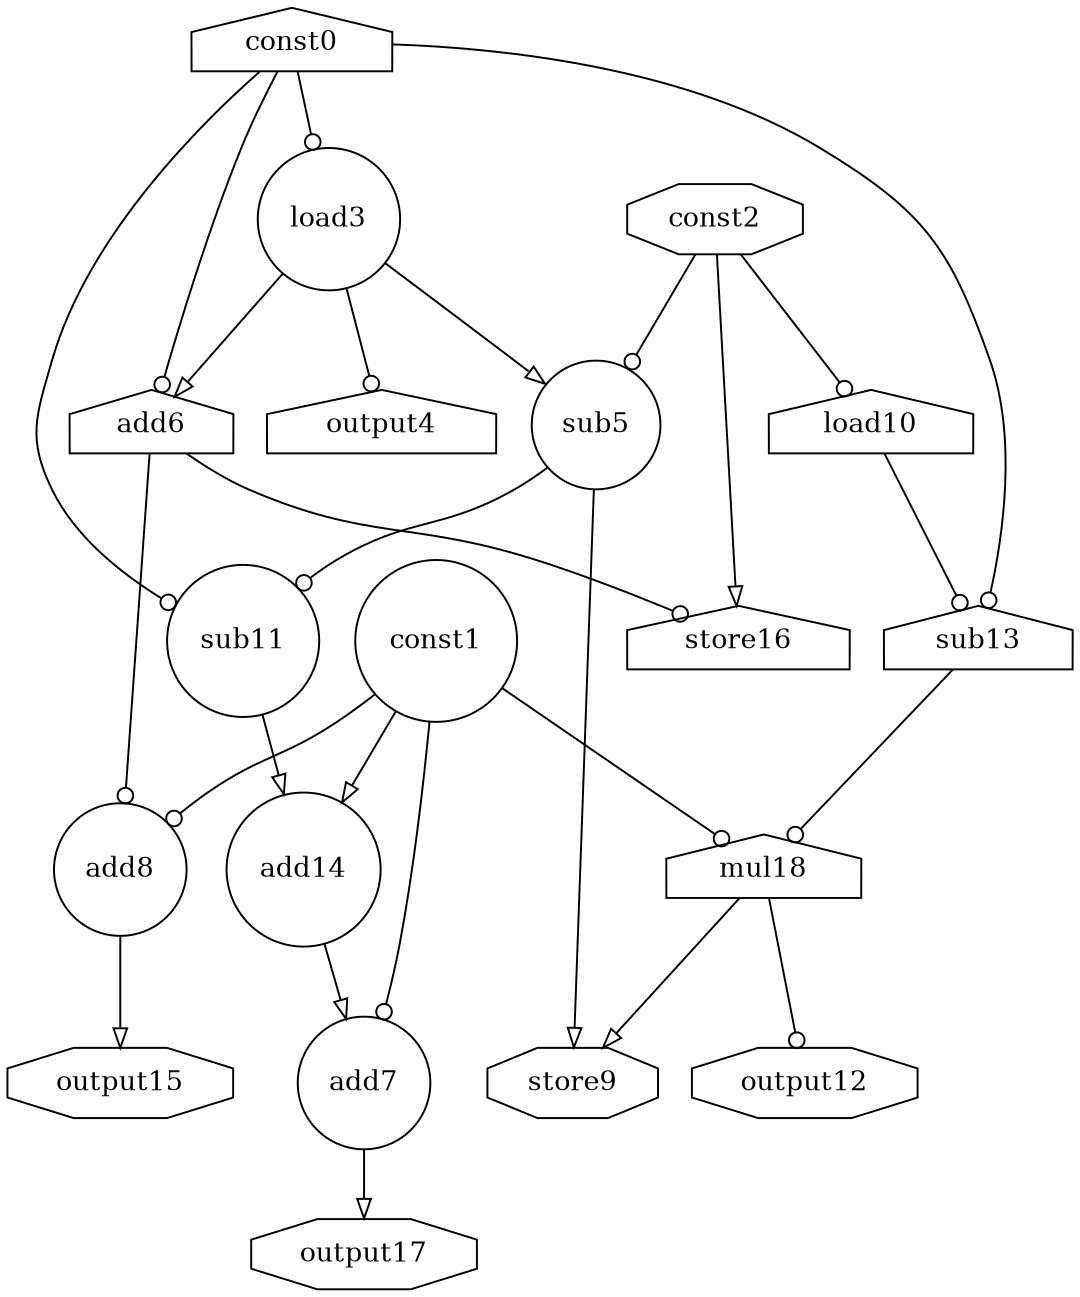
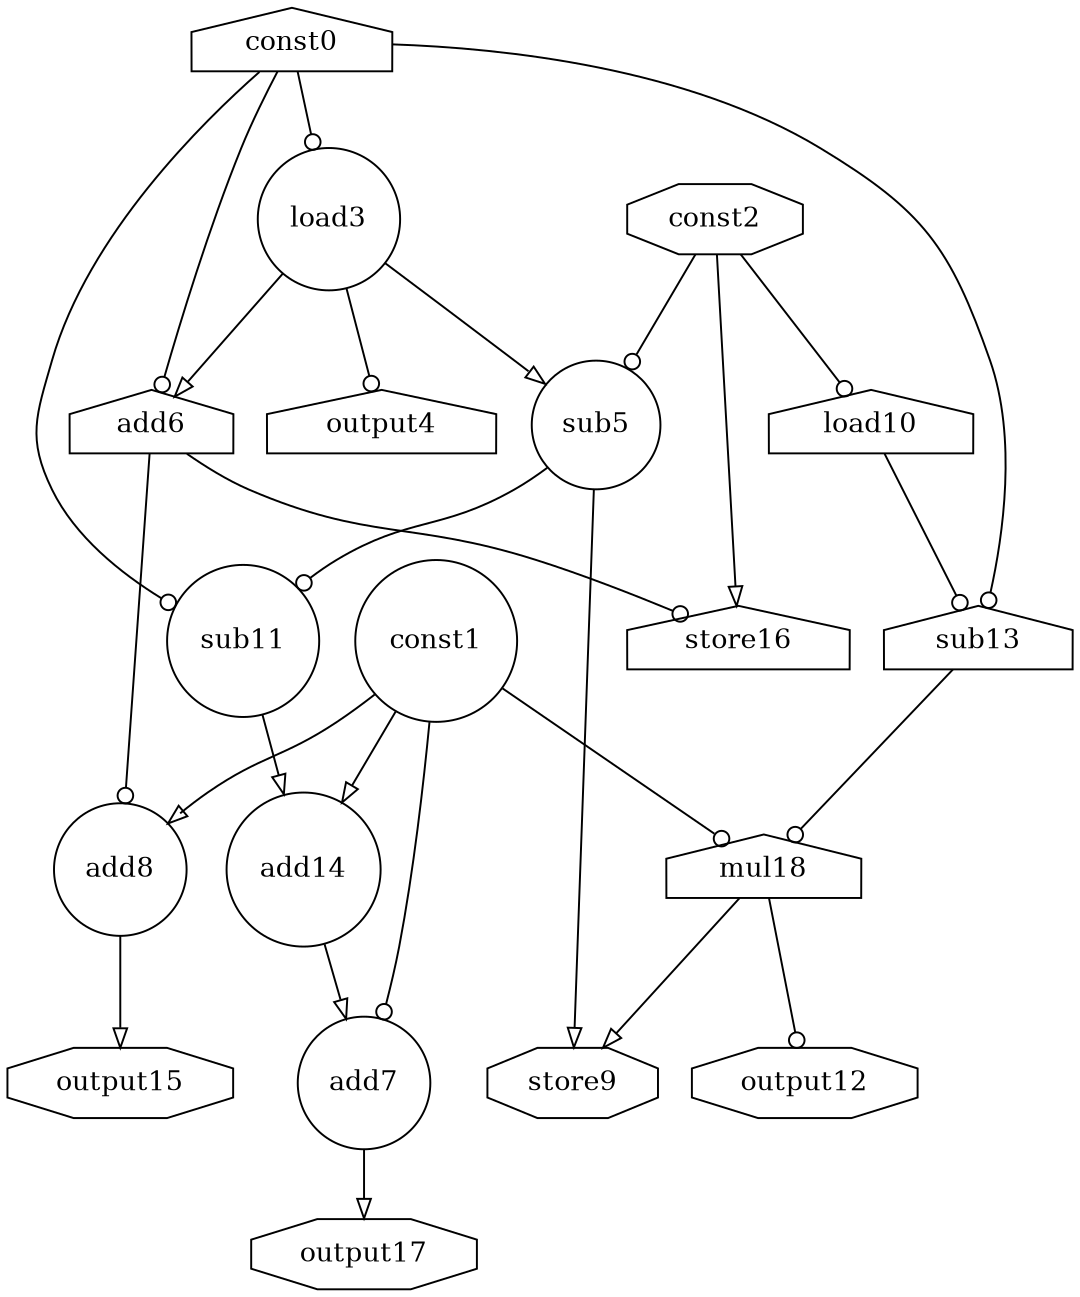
(288, 749) -> (288, 749)
